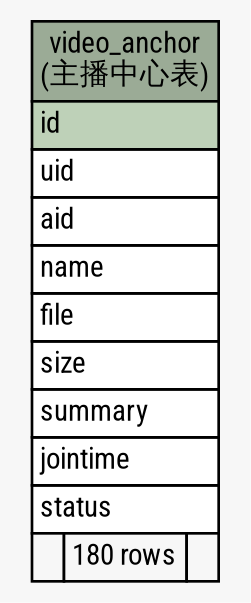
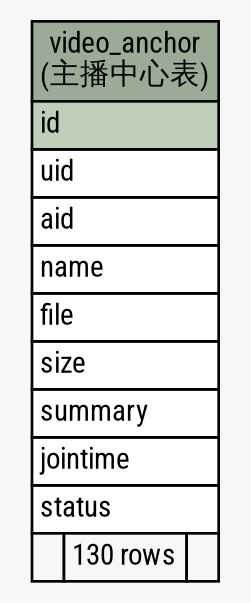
(125, 556) -> (125, 556)
